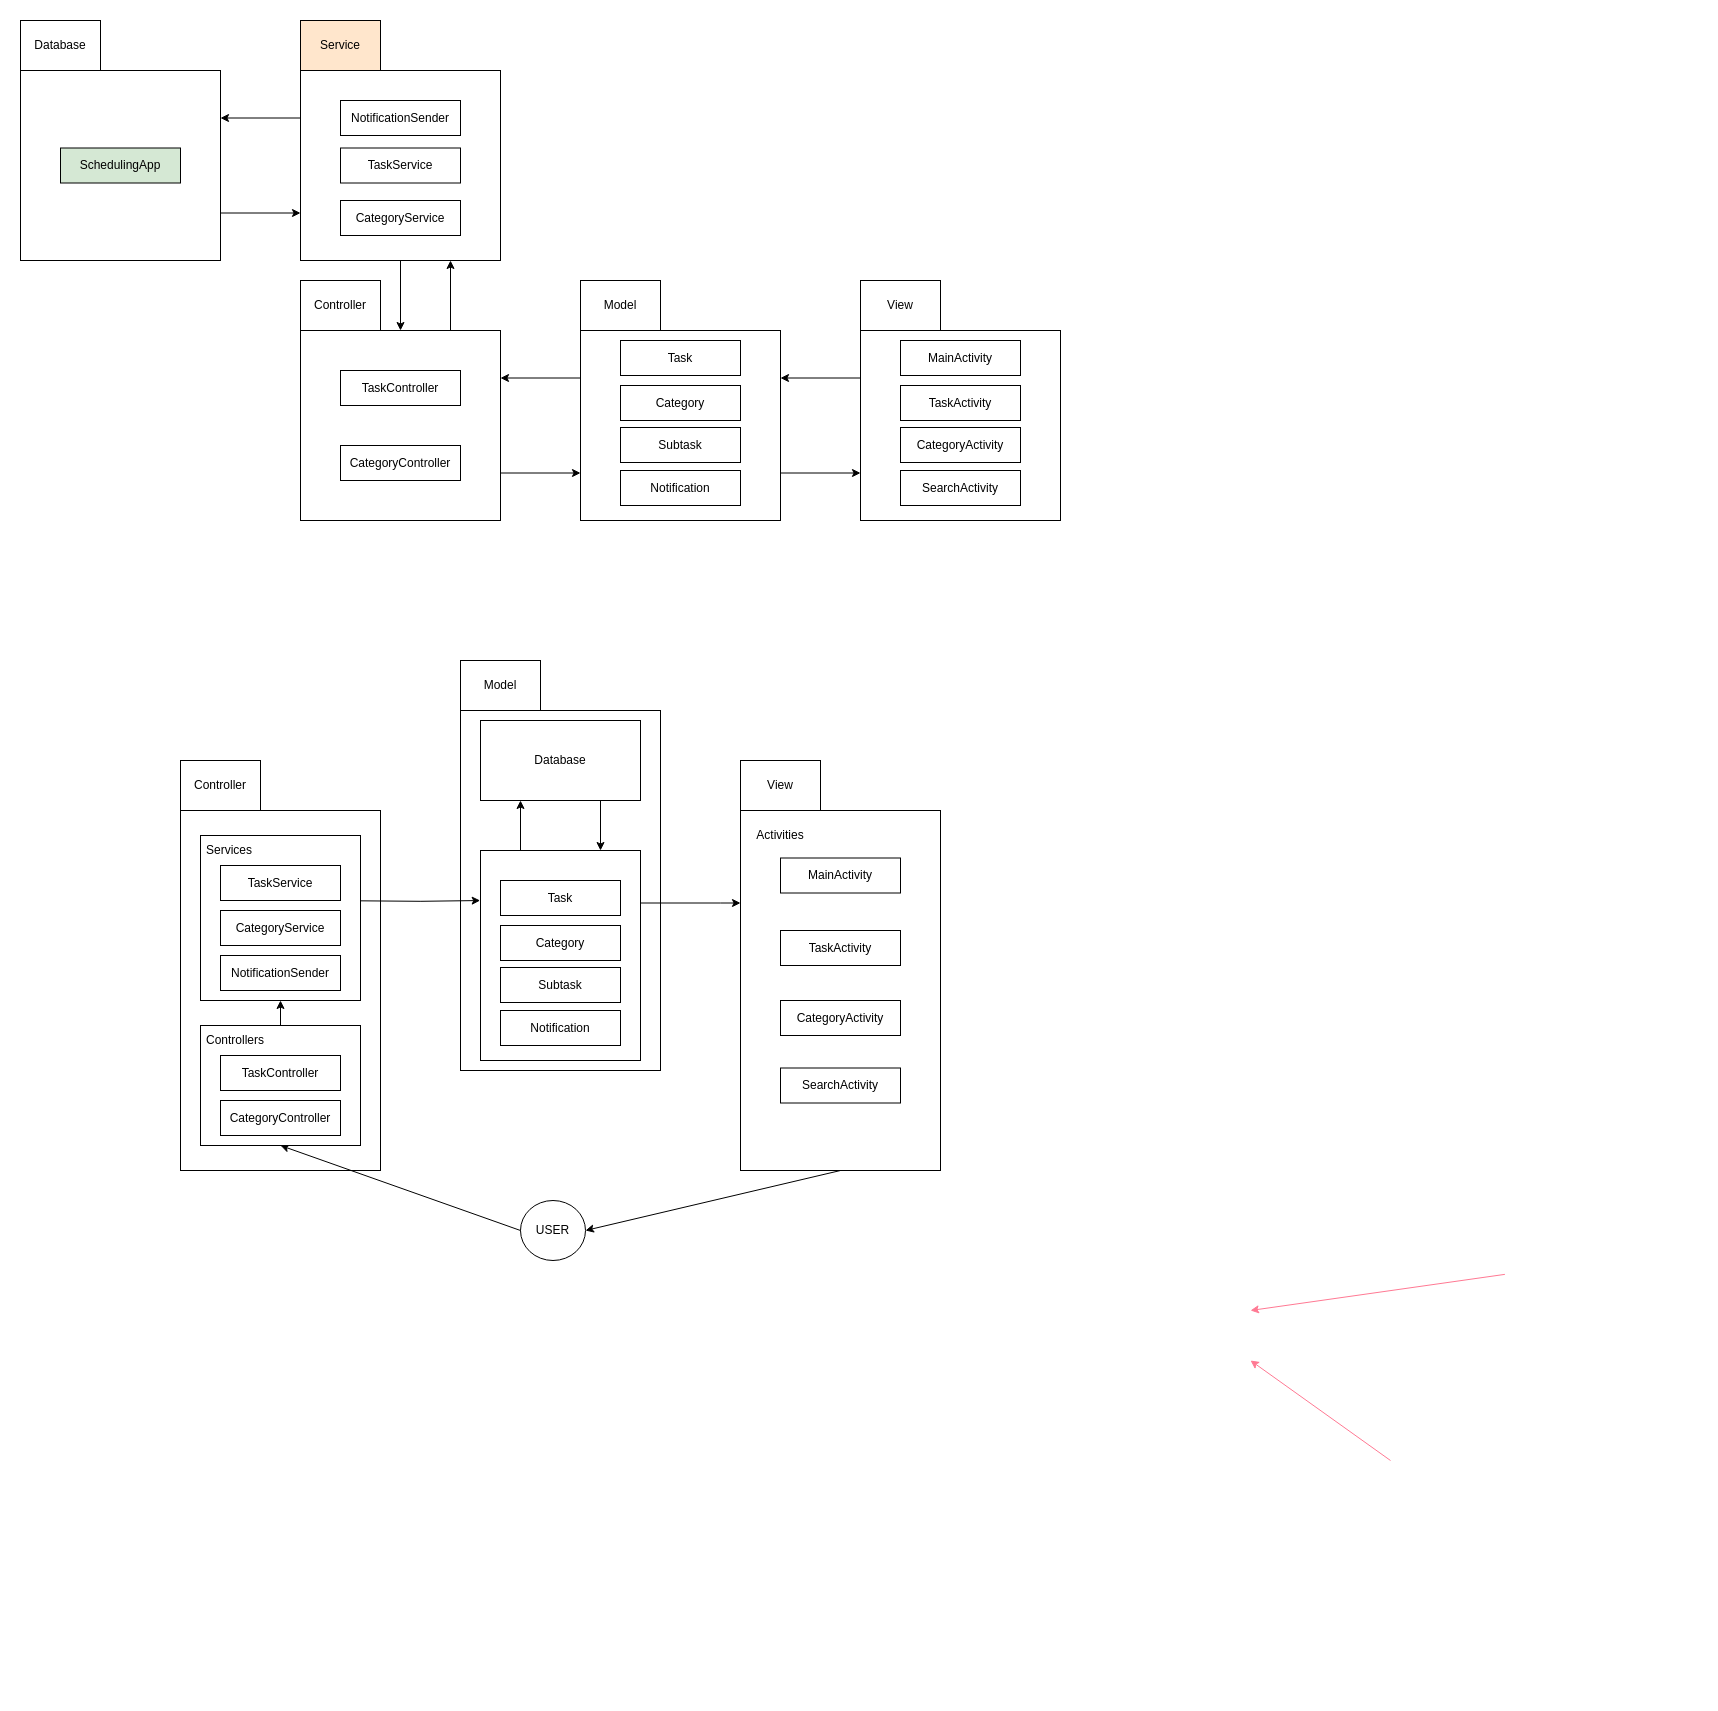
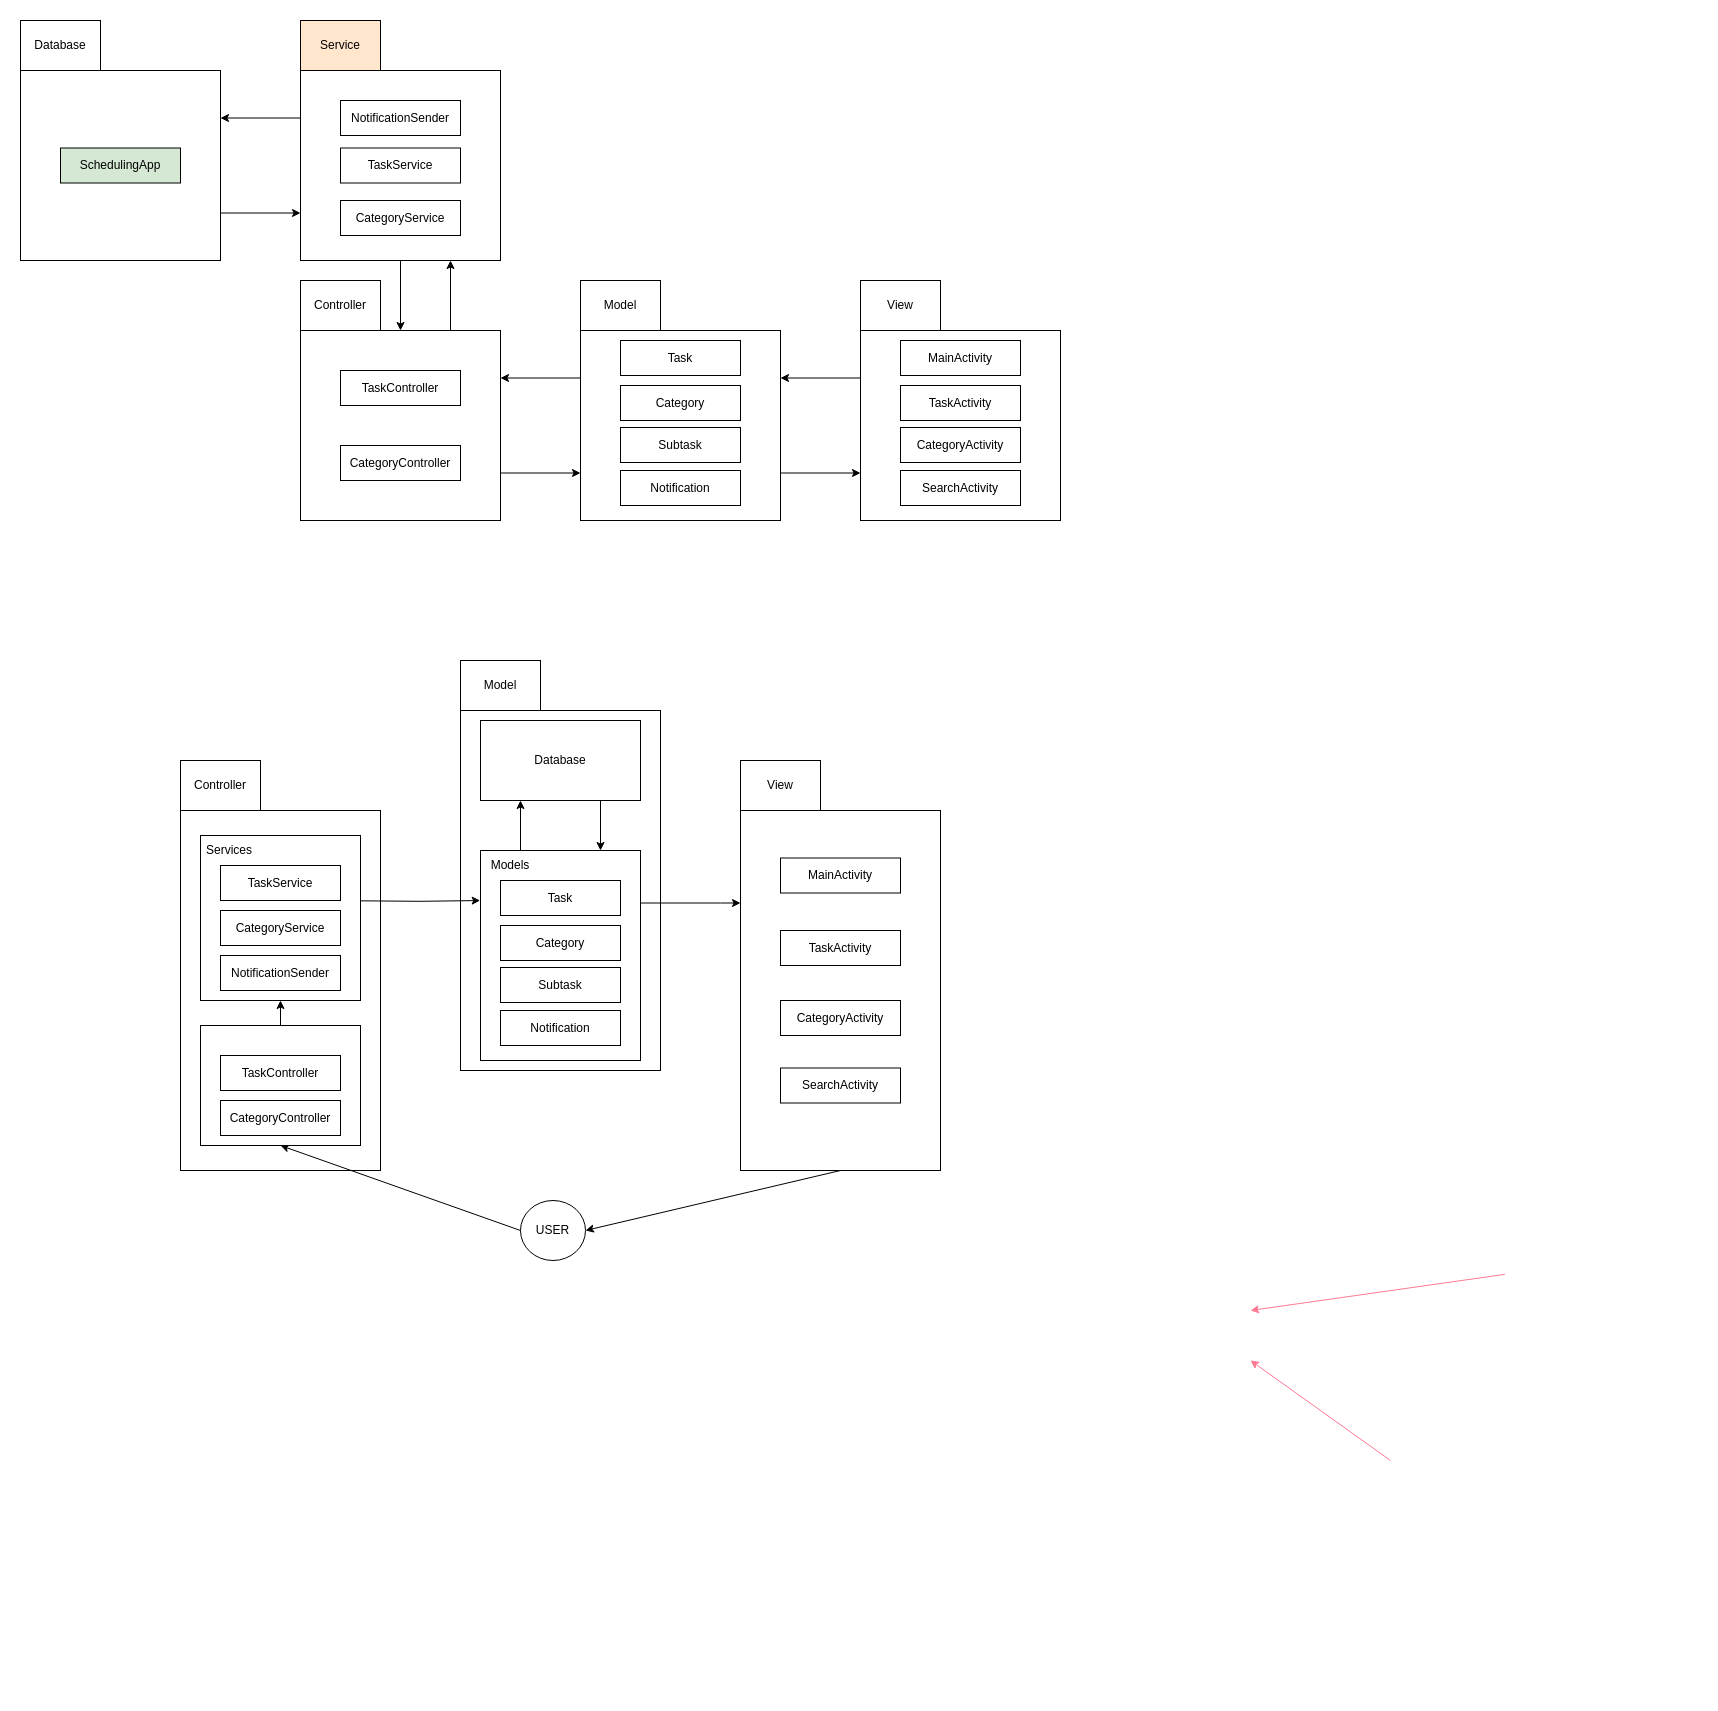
(781, 836) -> none
none -> (511, 866)
(241, 1041) -> none
